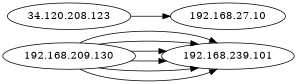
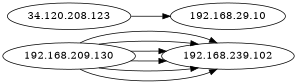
(228, 16) -> (228, 16)
(228, 56) -> (228, 56)
